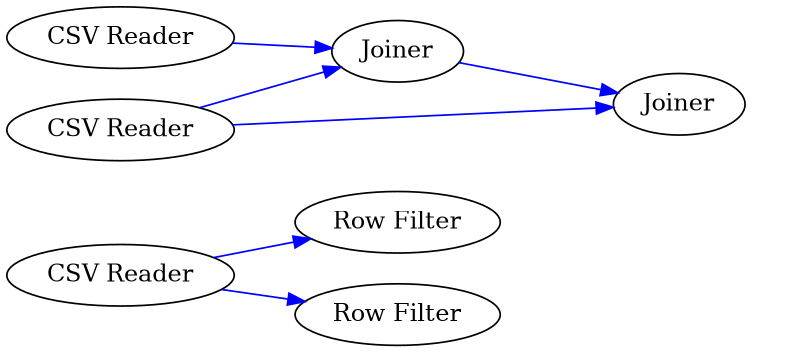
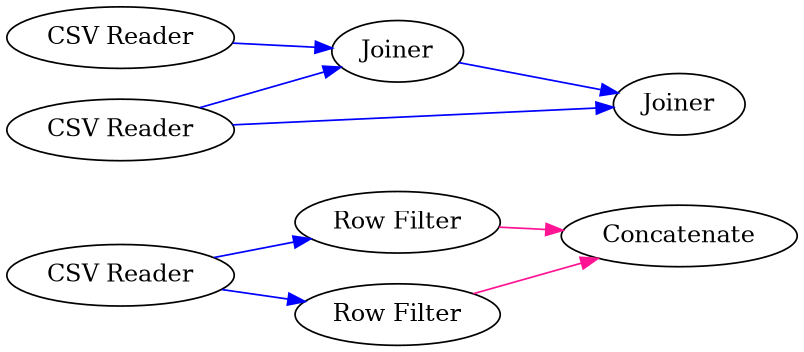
none -> (679, 236)
